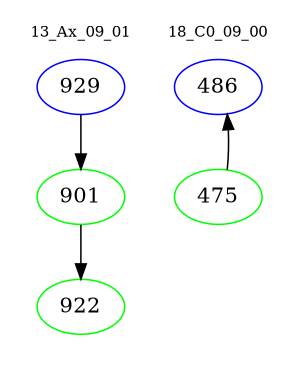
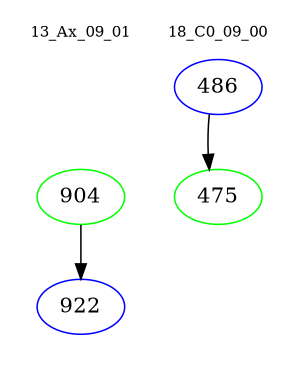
(81, 87) -> none
(228, 150) -> (208, 134)
(81, 197) -> (81, 197)
(81, 307) -> (81, 307)
